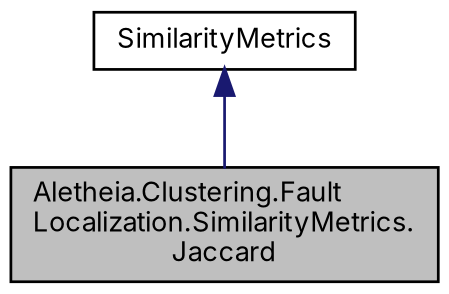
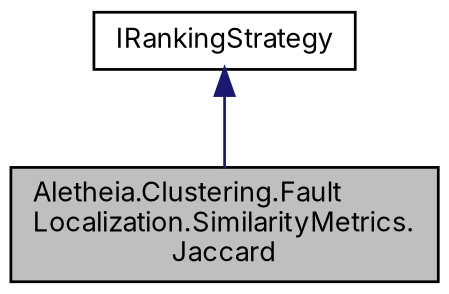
(225, 41) -> (225, 41)
